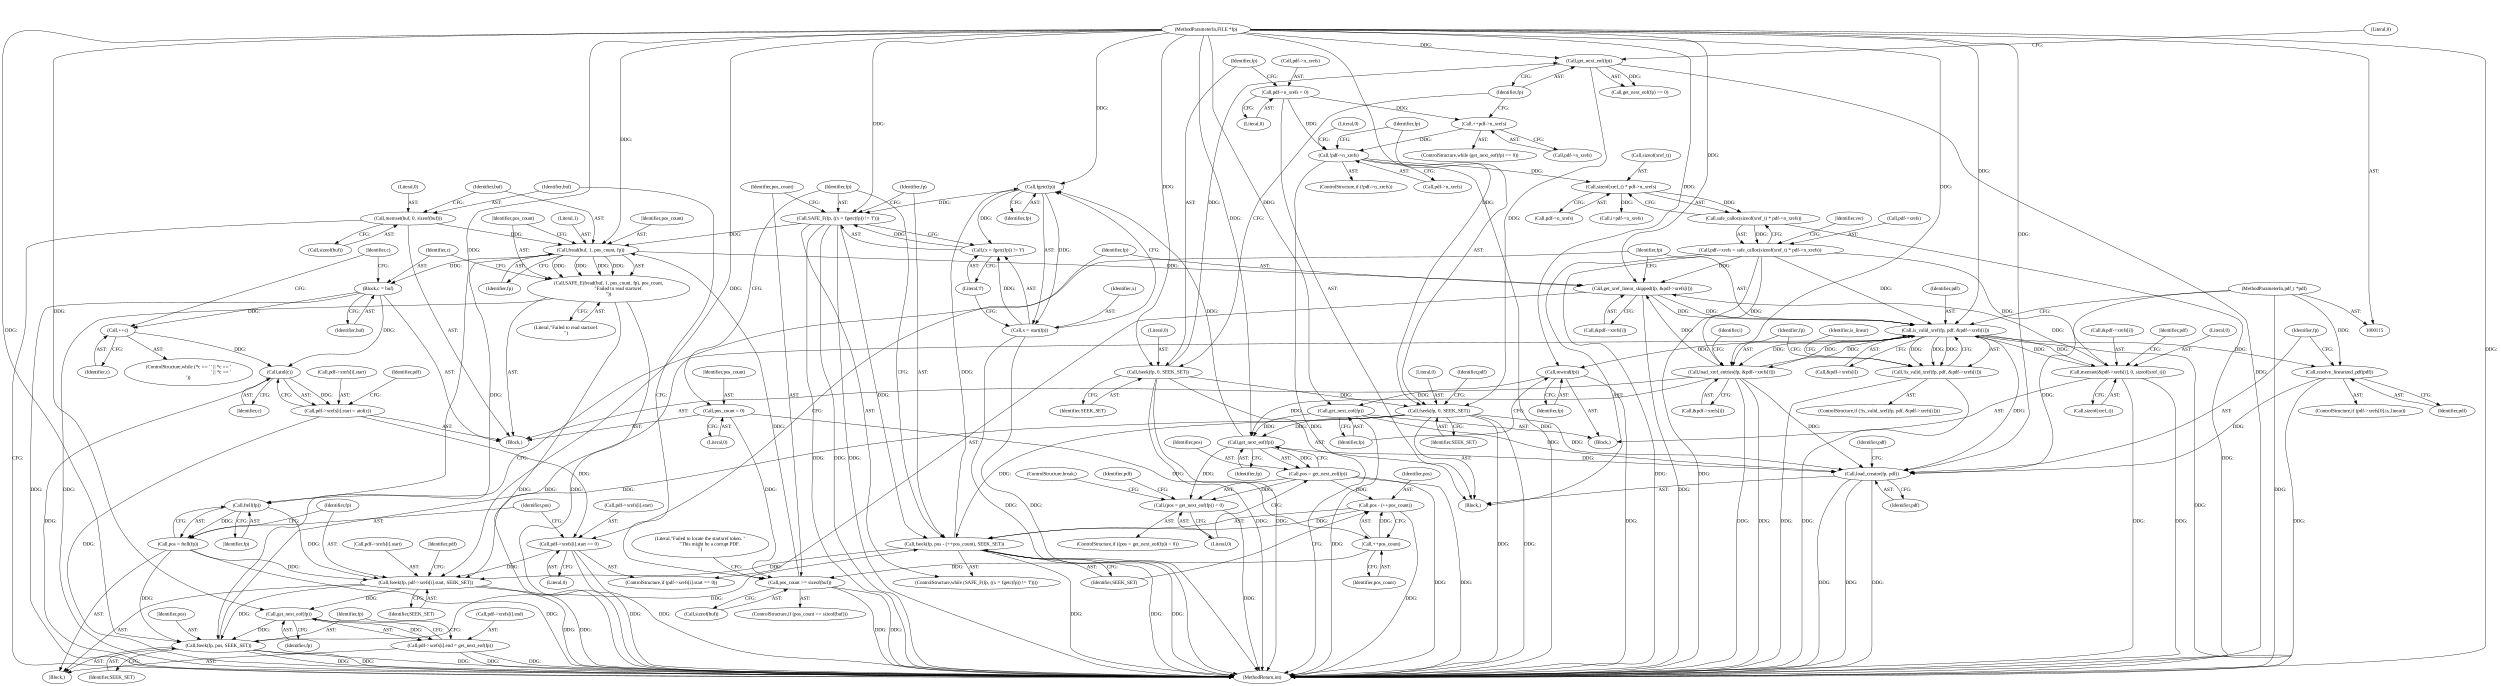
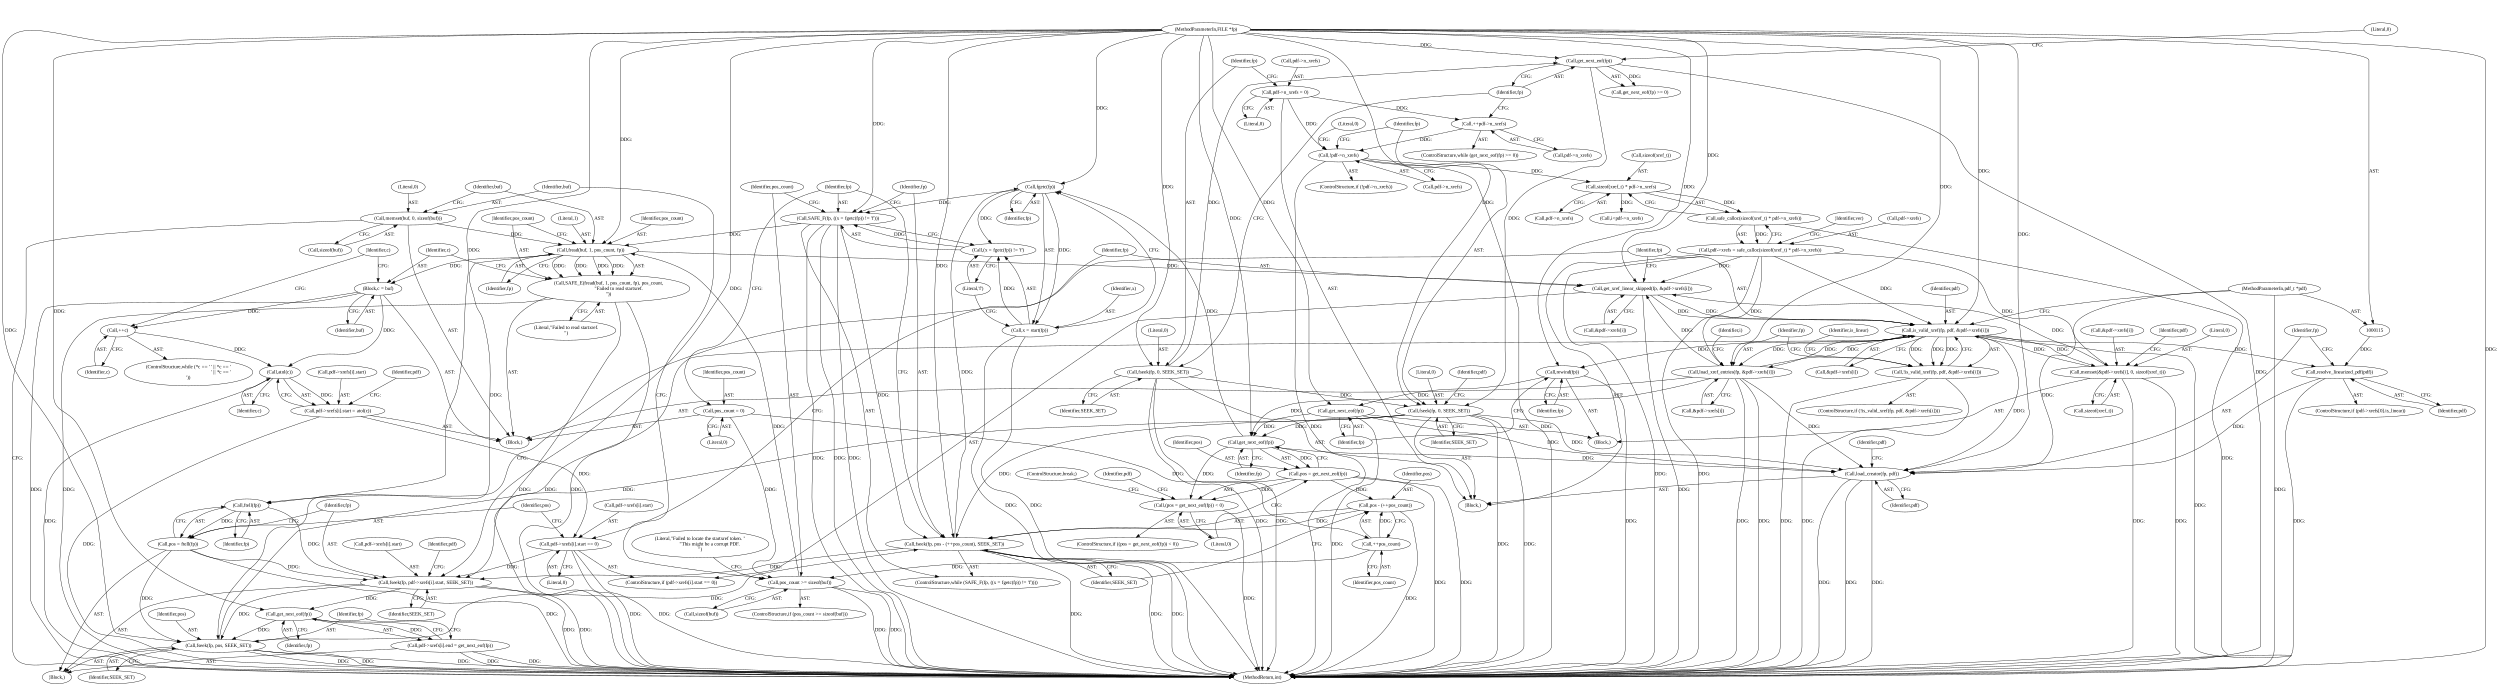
none -> (948, 189)
(2329, 319) -> (2358, 350)
(500, 614) -> none
